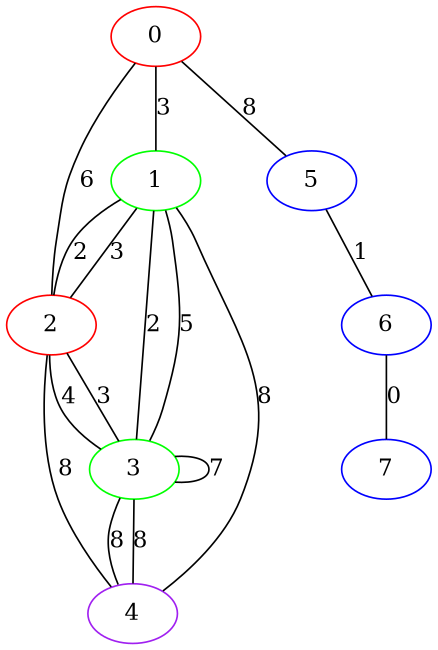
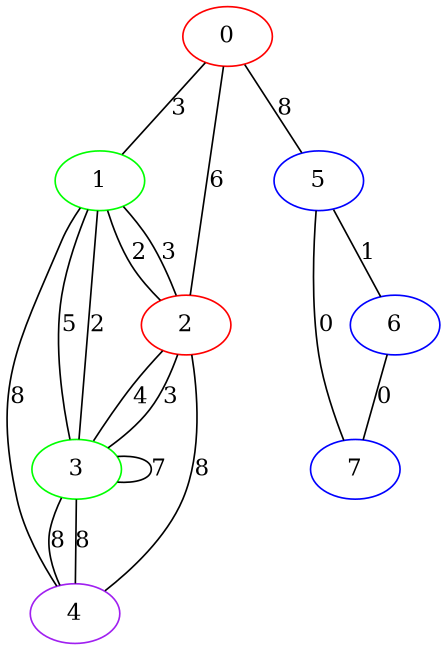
none -> (316, 327)
